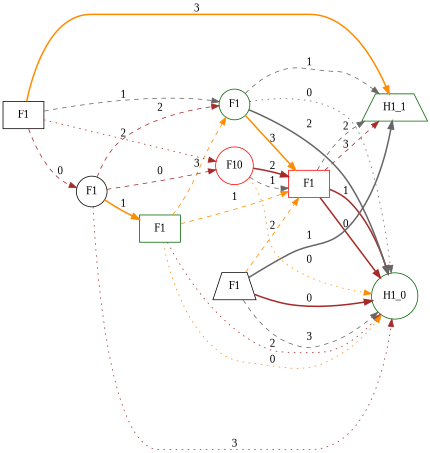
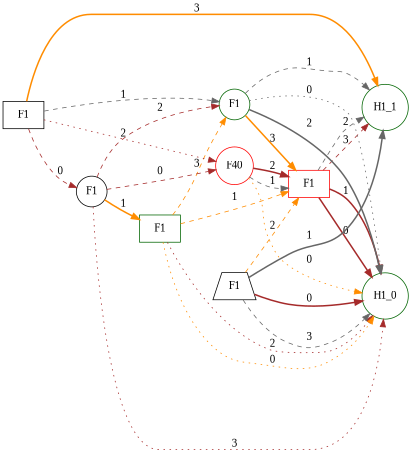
(395, 107) -> (385, 107)
(234, 166) -> (234, 166)
